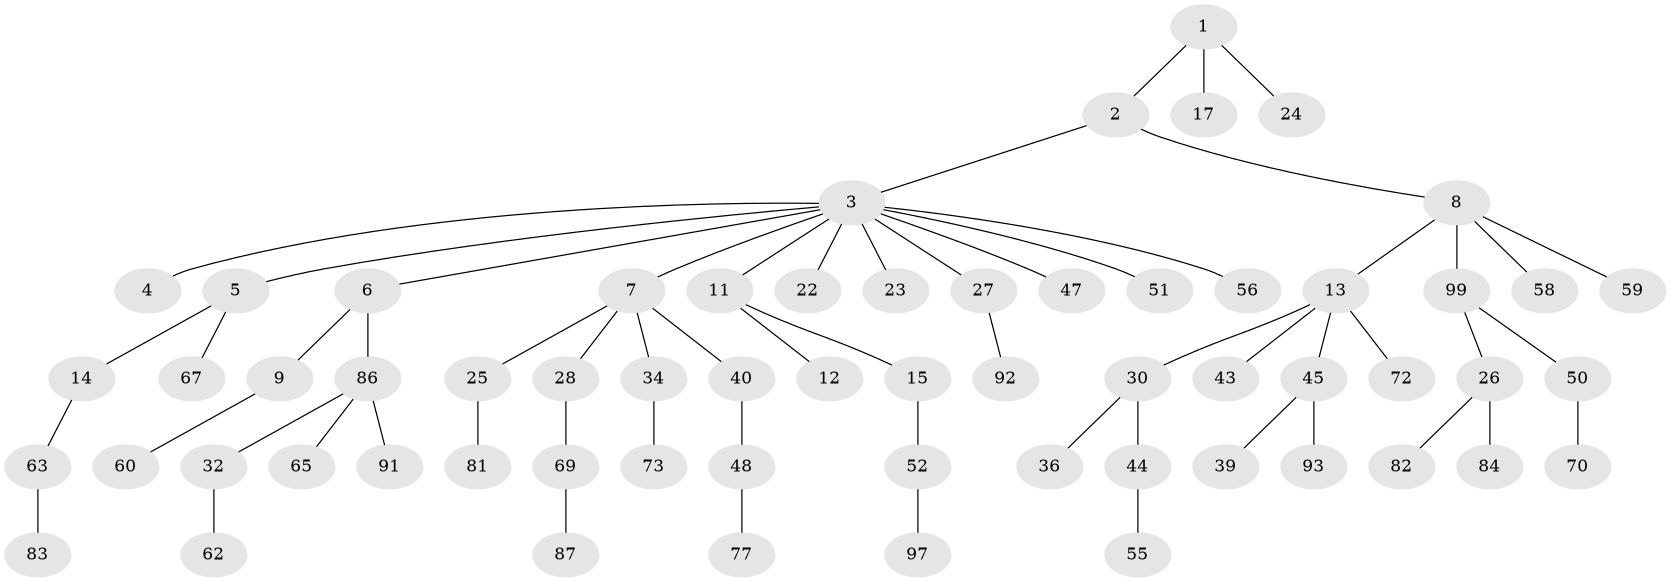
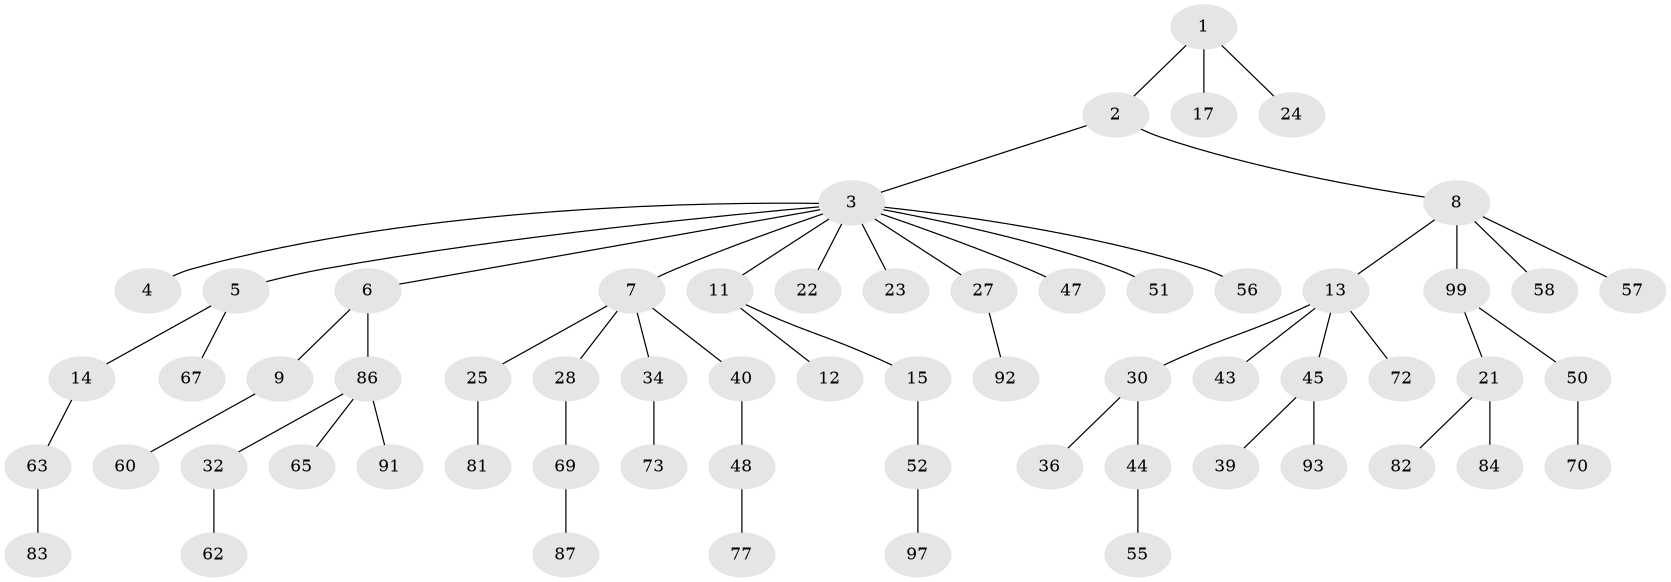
(1633, 291) -> (1633, 291)
(1490, 379) -> (1490, 379)
